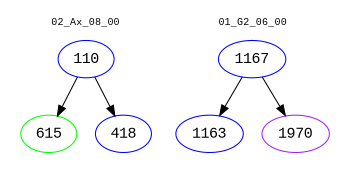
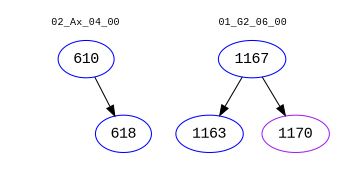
(86, 22) -> (86, 22)
(86, 59) -> (86, 59)
(49, 134) -> none
(123, 134) -> (123, 134)
(296, 134) -> (296, 134)
